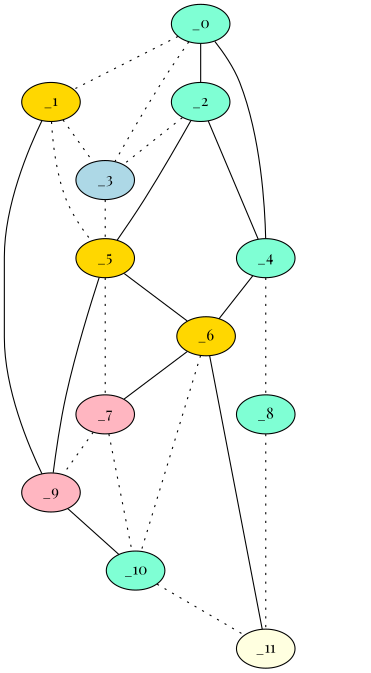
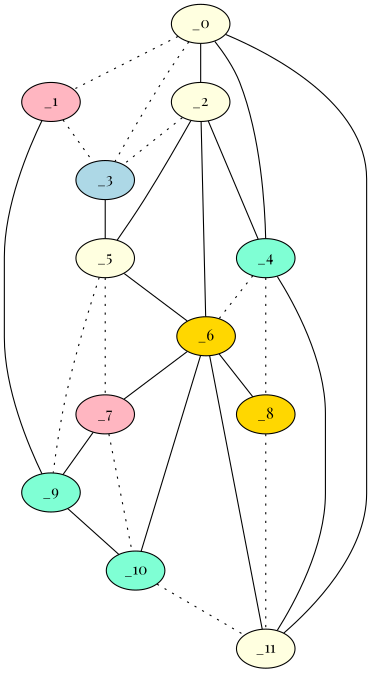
(201, 24) -> (201, 24)
(51, 102) -> (51, 102)
(201, 102) -> (201, 102)
(61, 185) -> none
(105, 219) -> (105, 219)
none -> (203, 219)
(105, 258) -> (105, 258)
(236, 297) -> (236, 297)
none -> (367, 313)
(71, 374) -> (71, 374)
none -> (236, 375)
(266, 414) -> (266, 414)
(78, 453) -> (78, 453)
(171, 453) -> (171, 453)
none -> (325, 453)
(51, 492) -> (51, 492)
